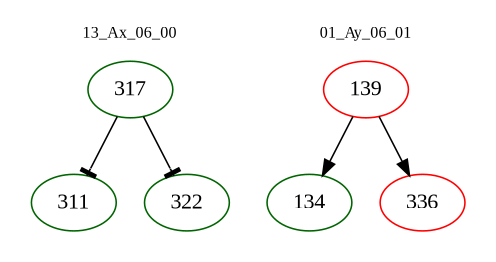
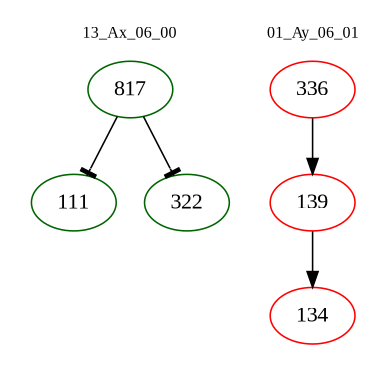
(130, 90) -> (130, 90)
(391, 139) -> (313, 138)
(74, 203) -> (74, 203)
(309, 203) -> (313, 316)
